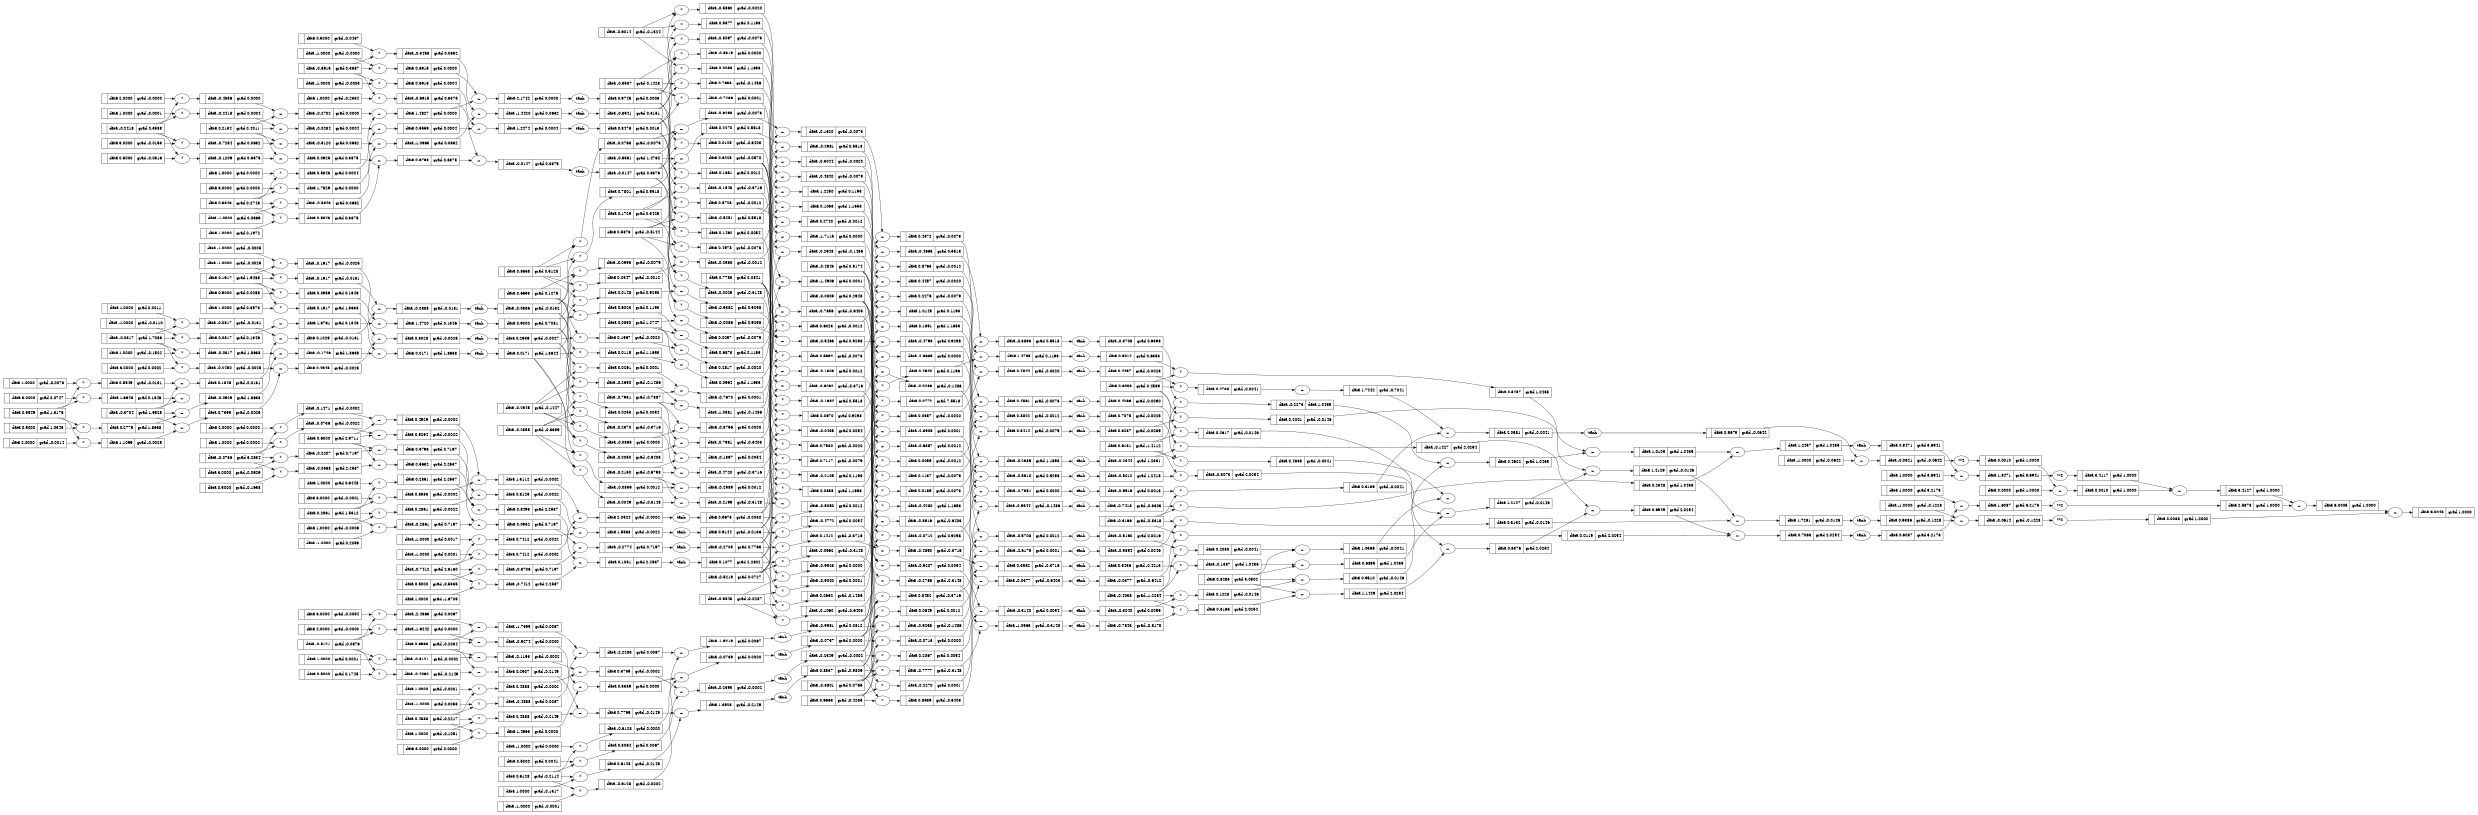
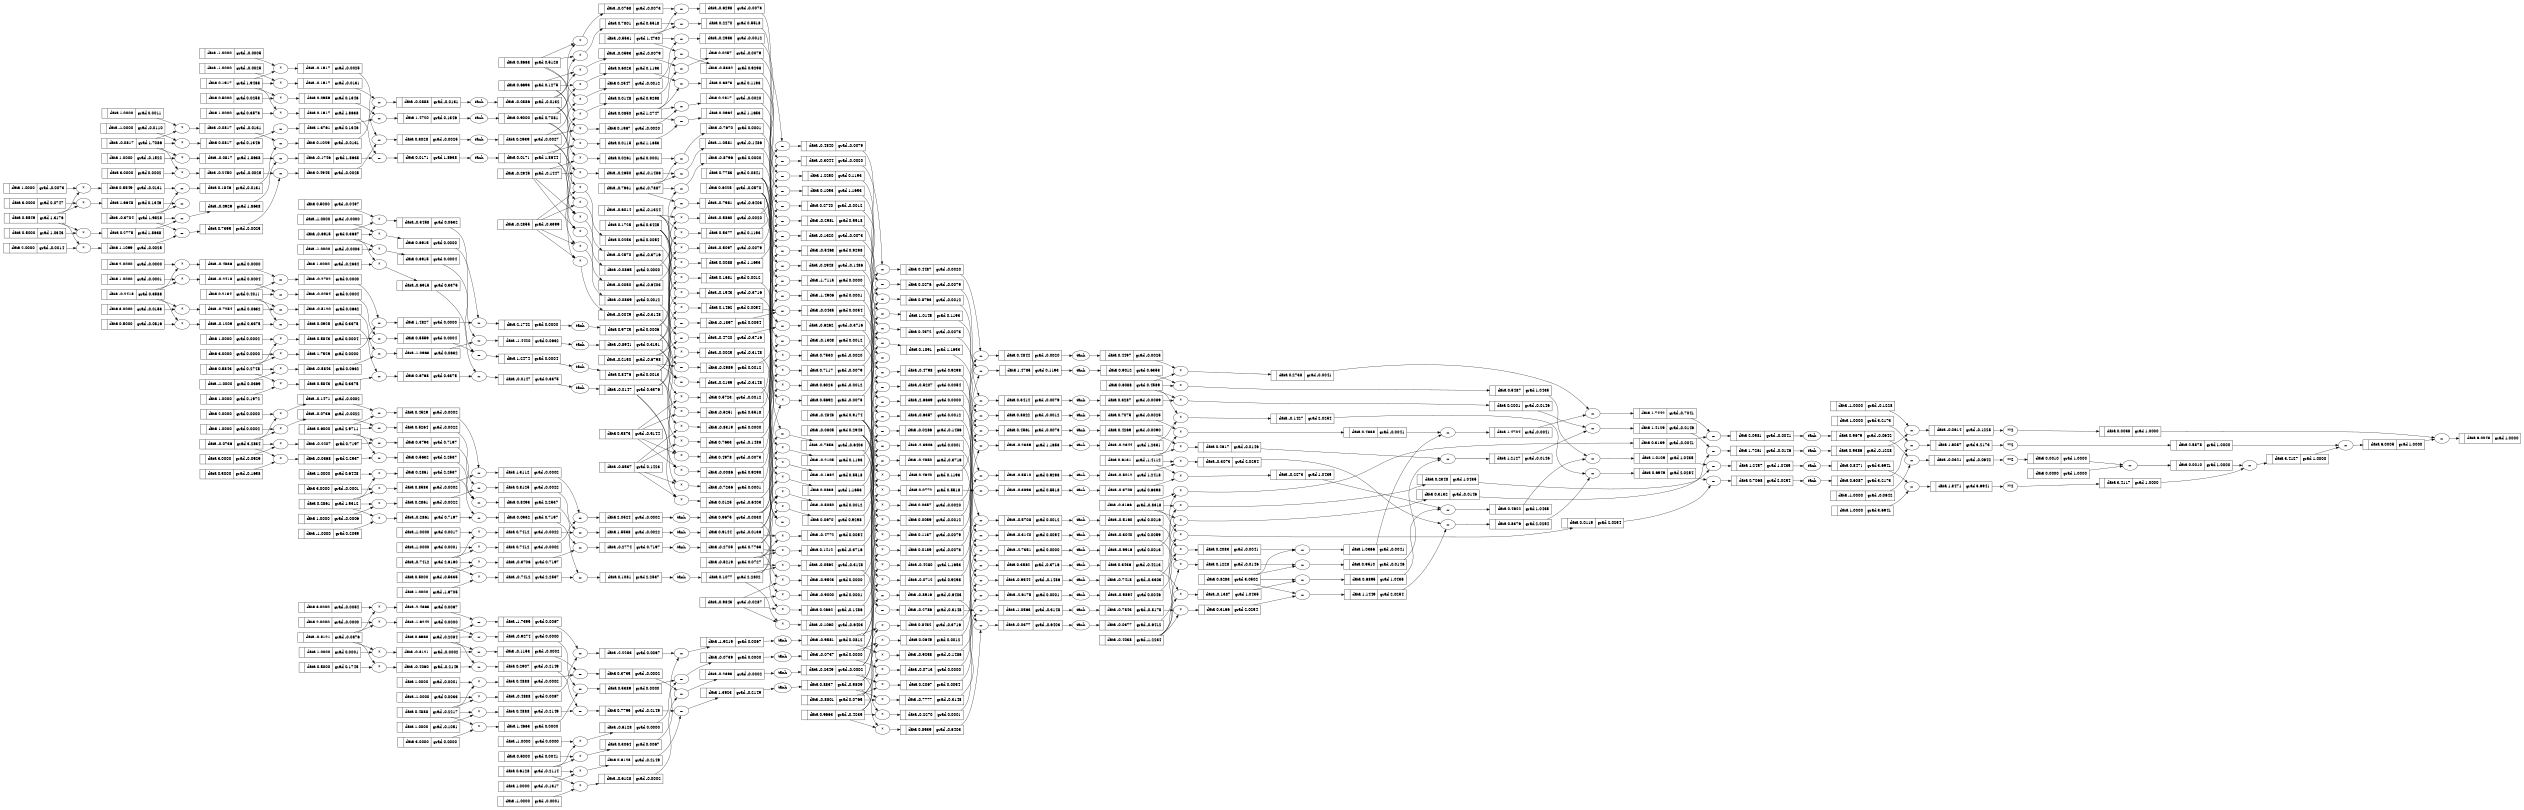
(932, 252) -> none
(948, 401) -> (948, 490)
(1320, 405) -> (1320, 475)
none -> (1521, 432)
